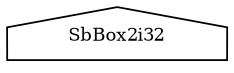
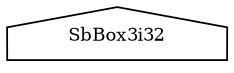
(117, 36) -> (117, 36)
